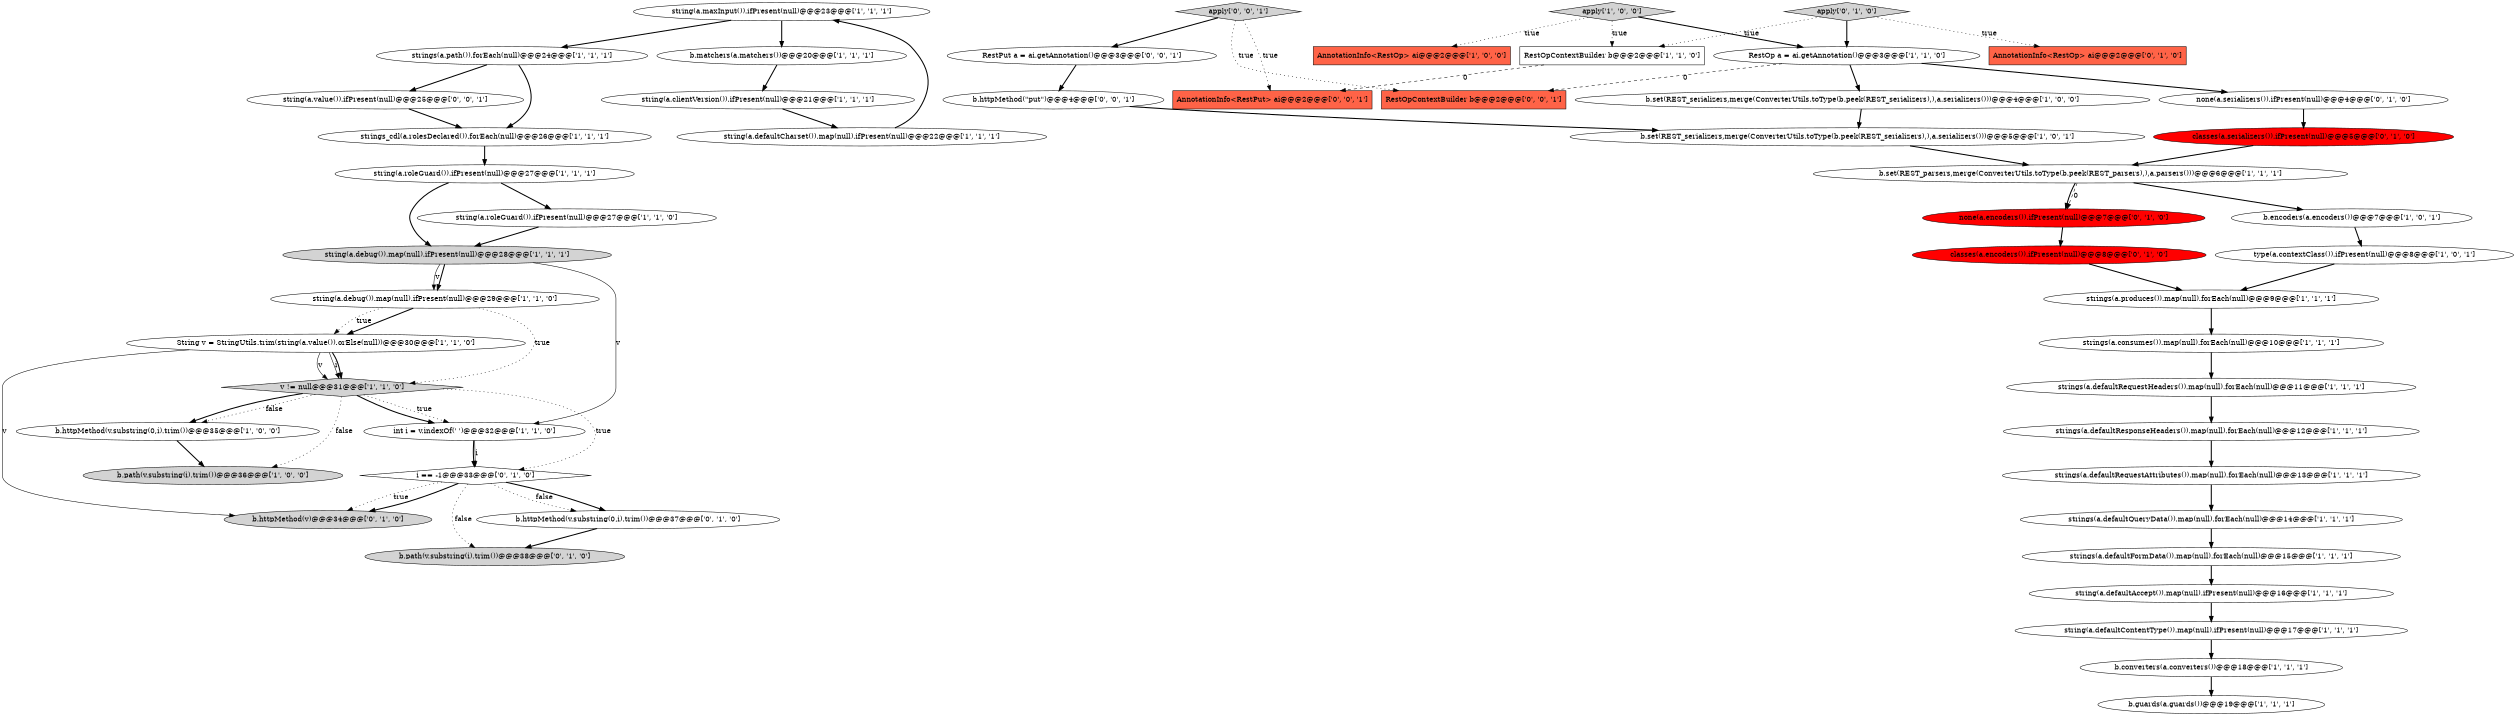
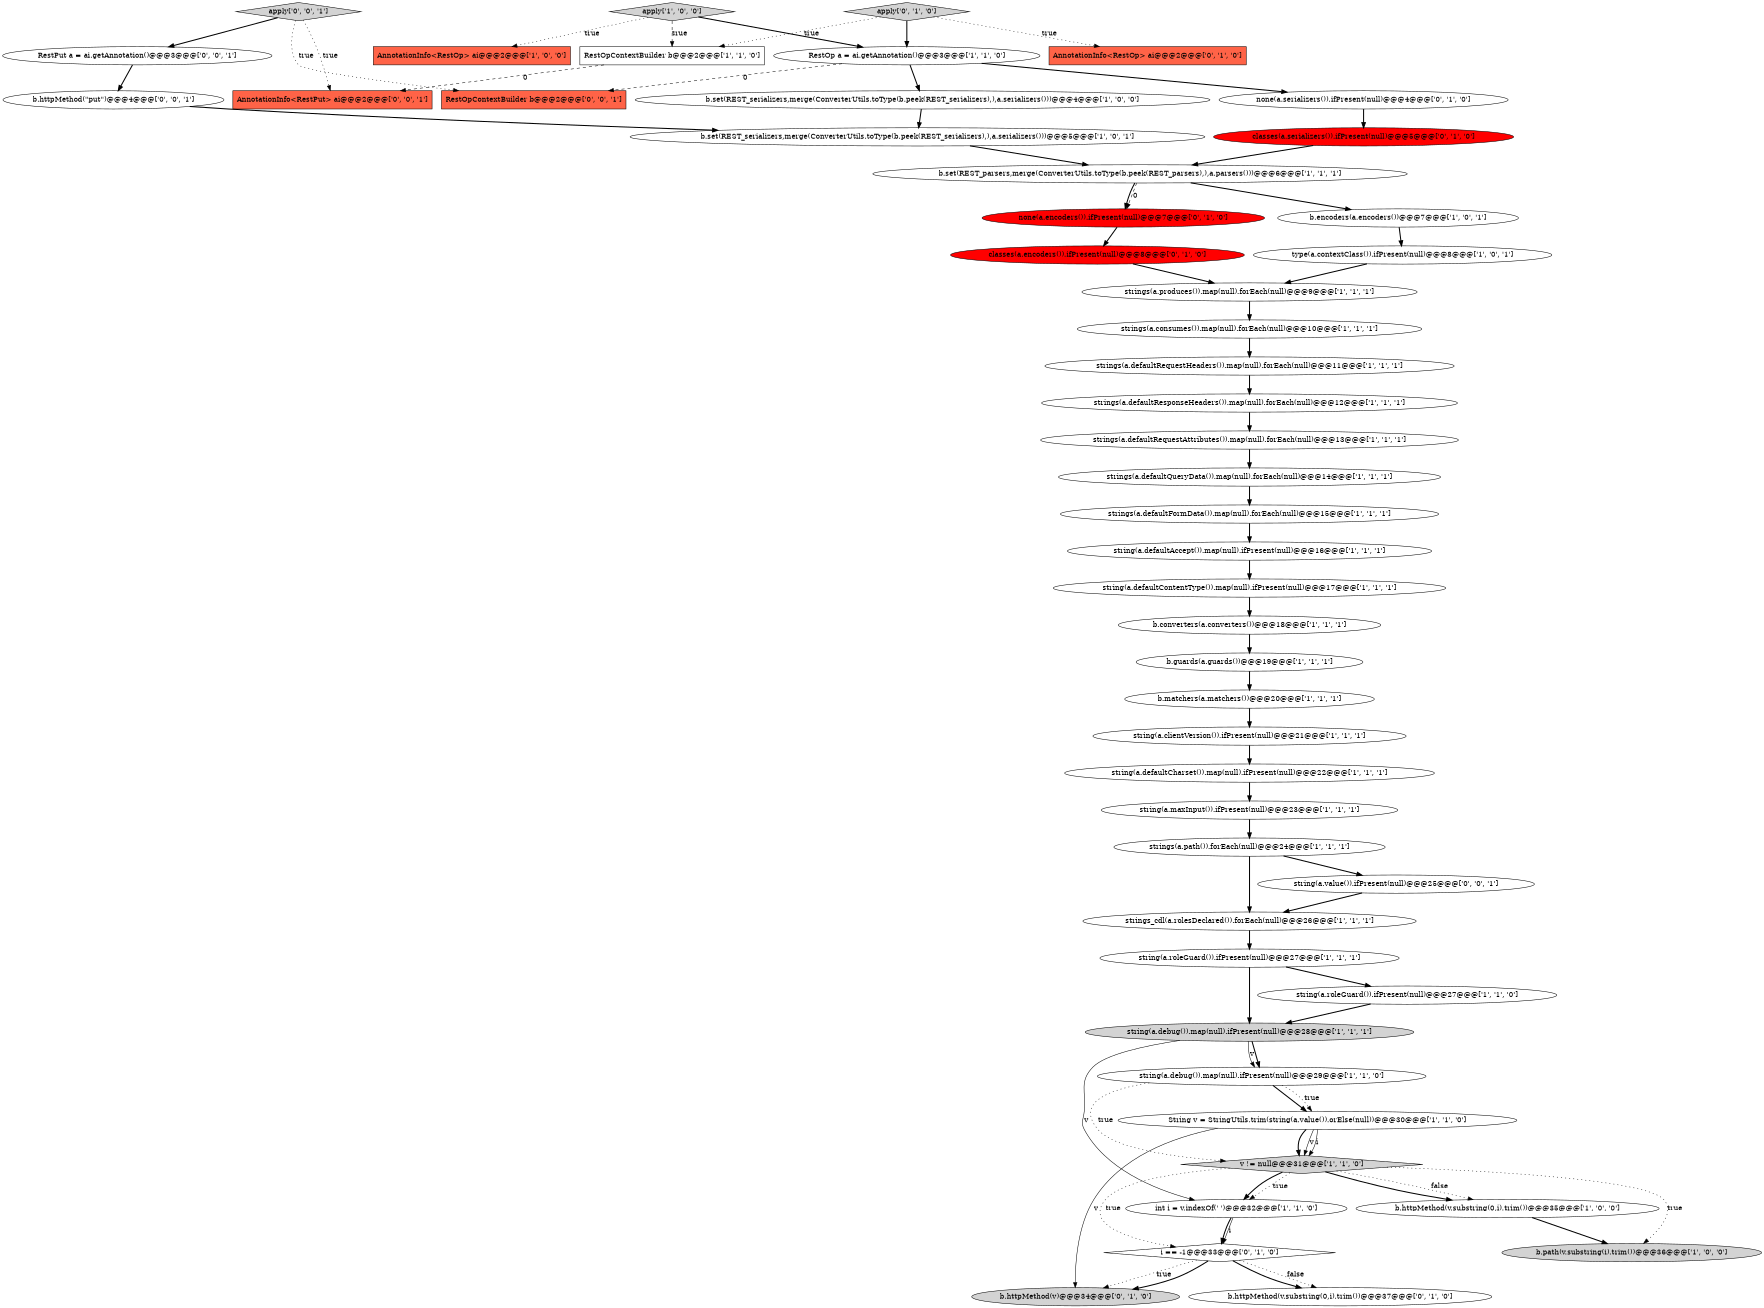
(782, 31) -> (1250, 678)
(1612, 31) -> (672, 31)
(344, 431) -> (1675, 1209)
(495, 557) -> none
